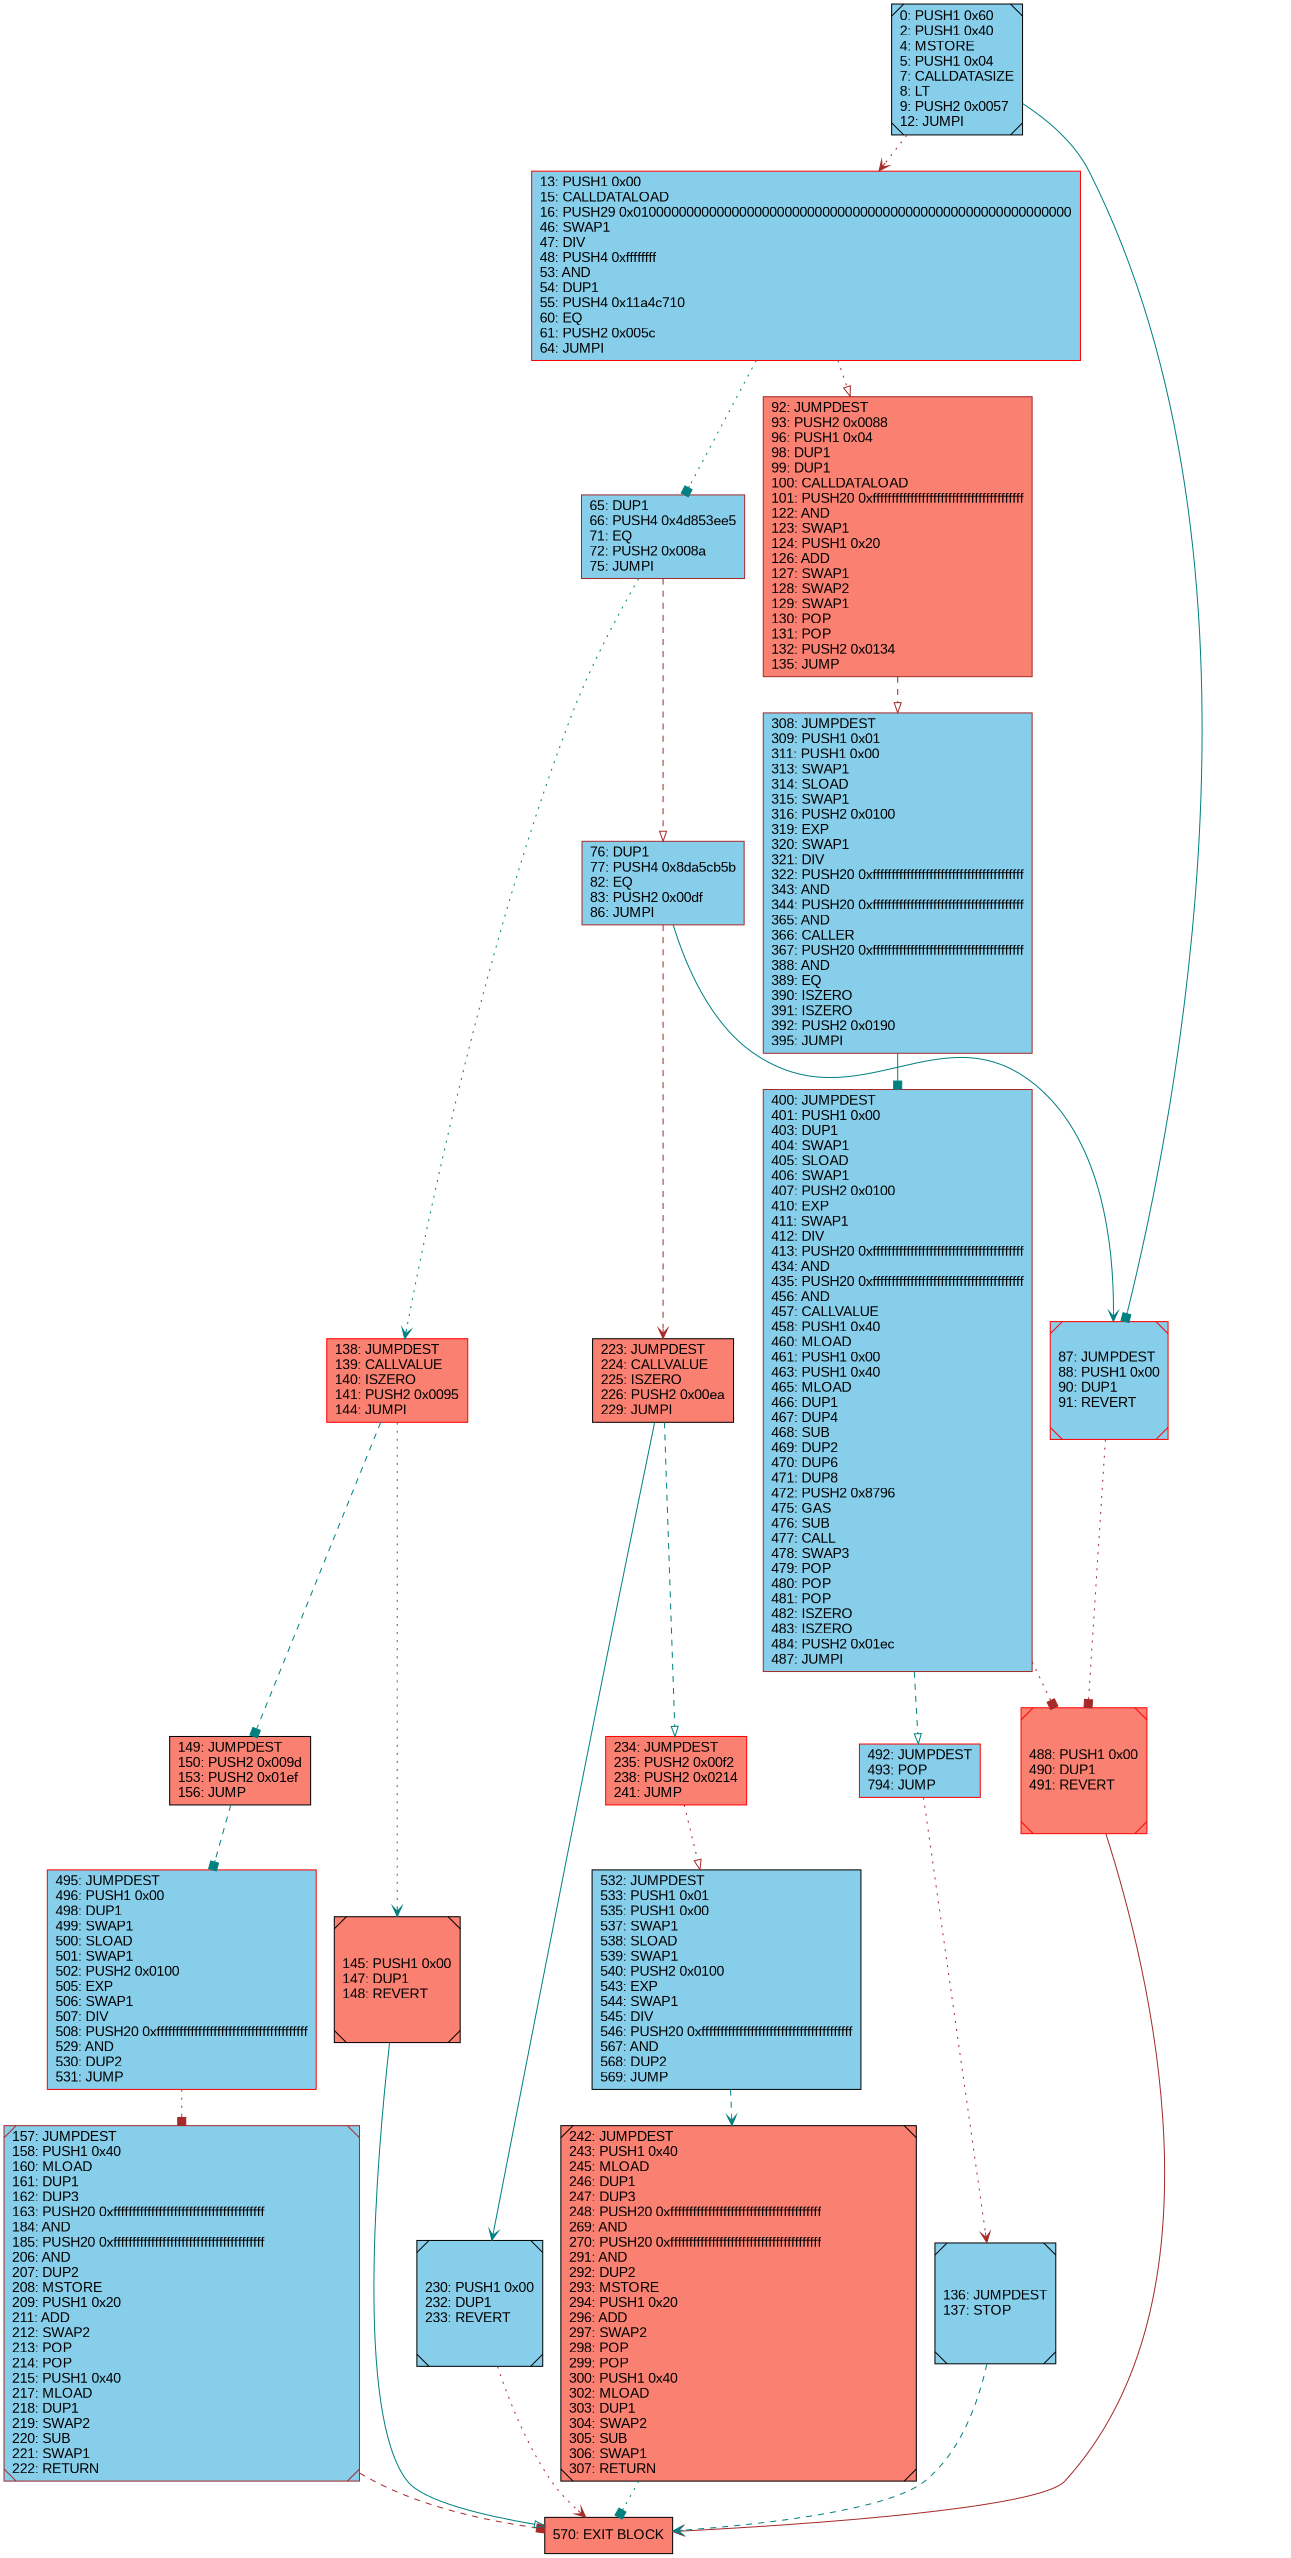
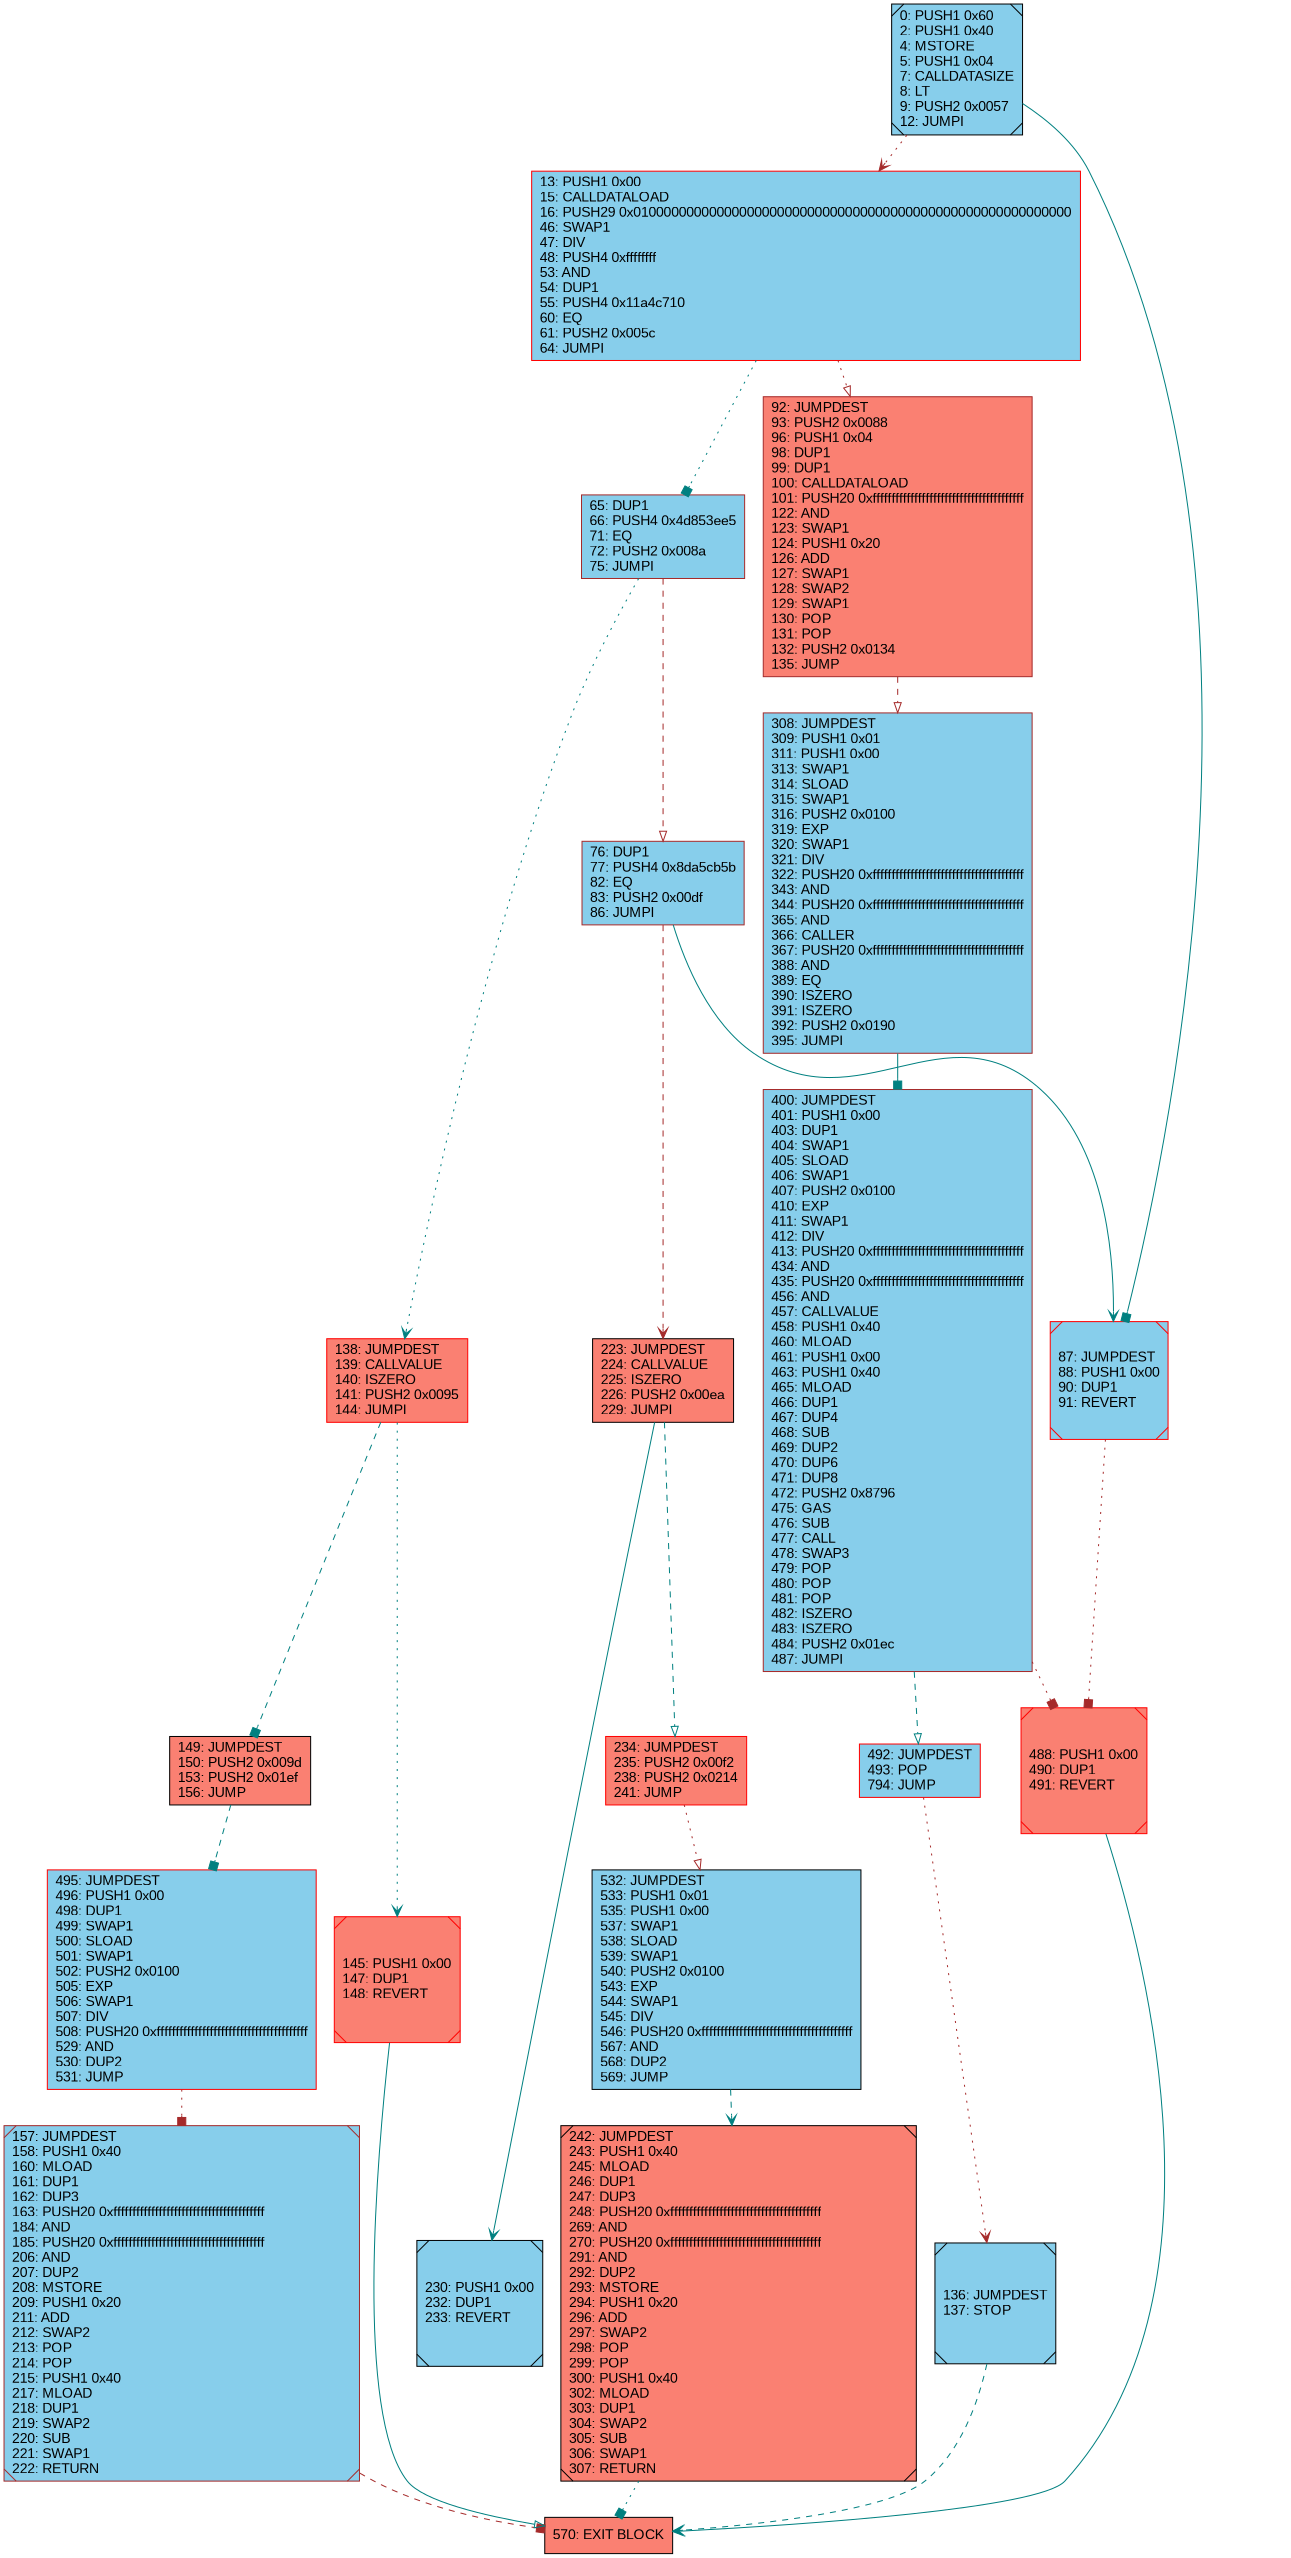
(397, 1980) -> (397, 1980)
(1135, 2356) -> (1135, 2356)
(529, 2444) -> none
